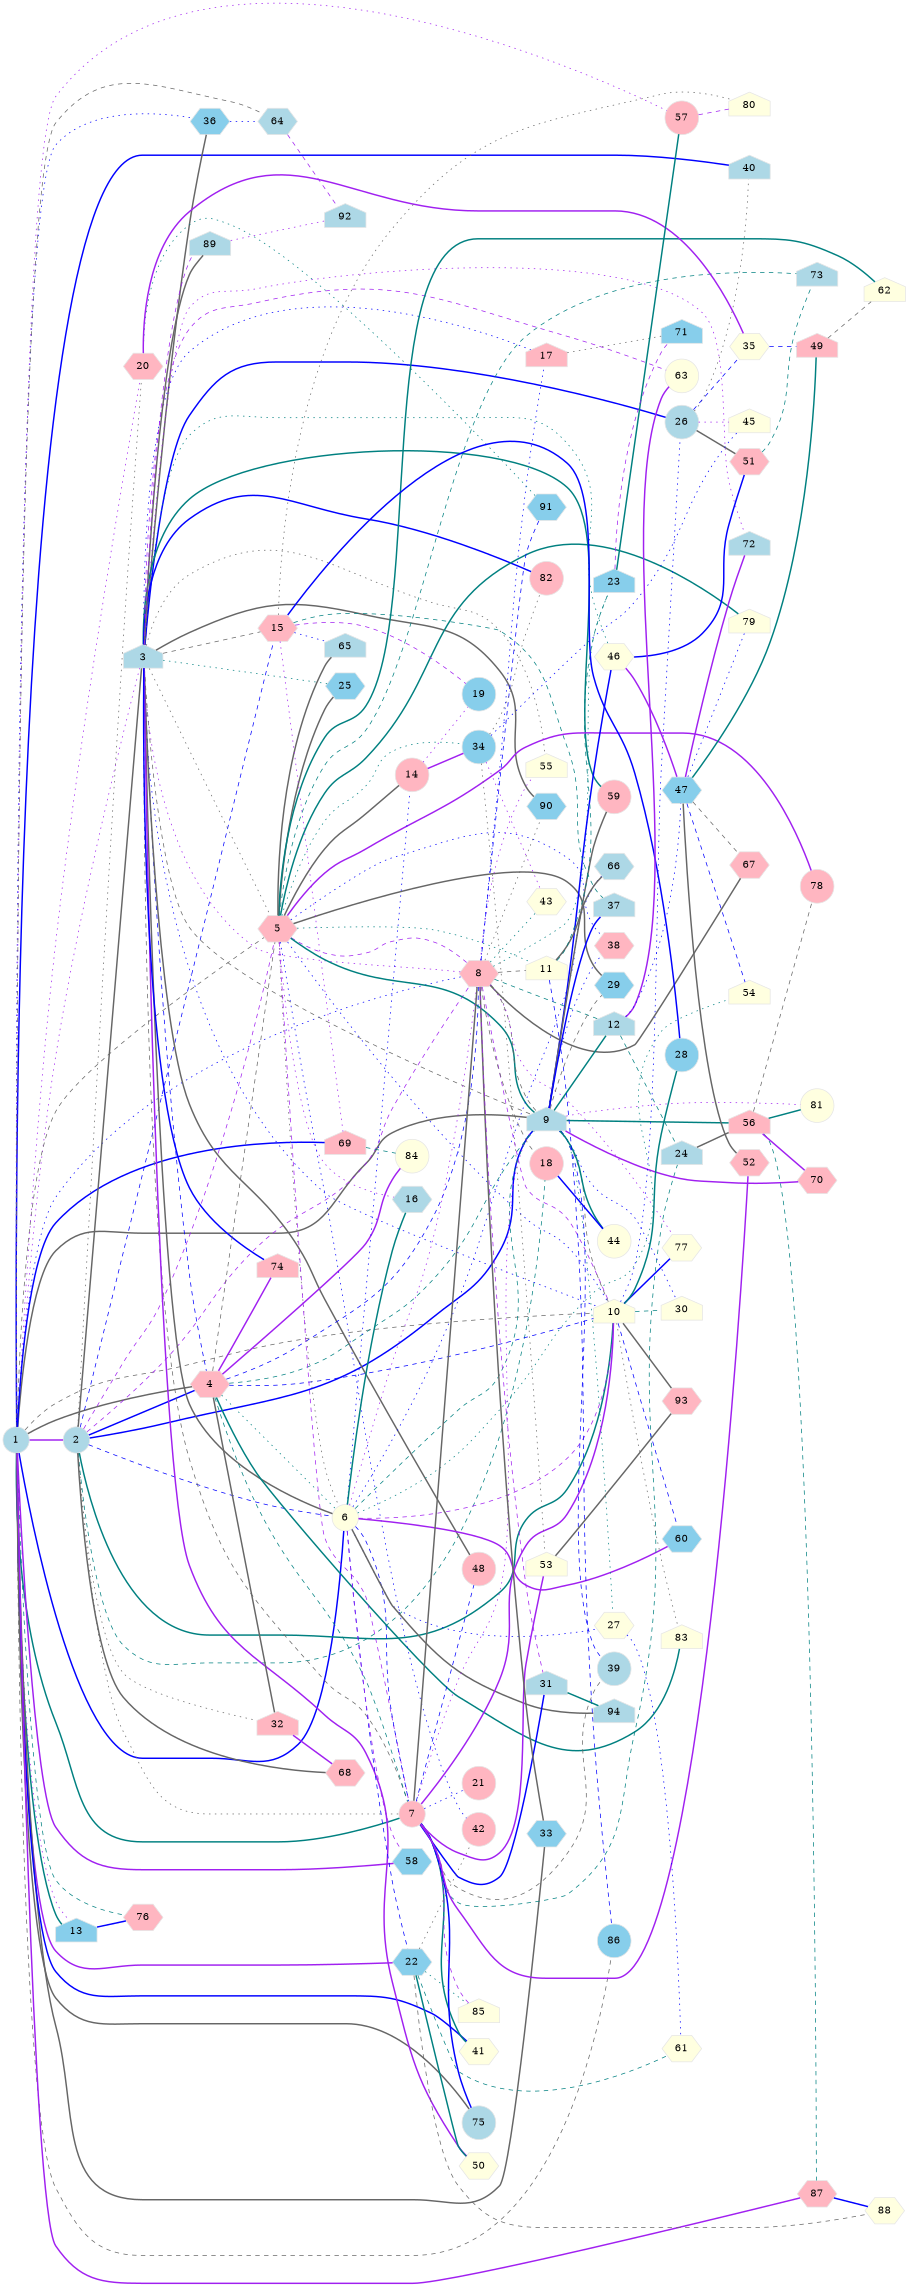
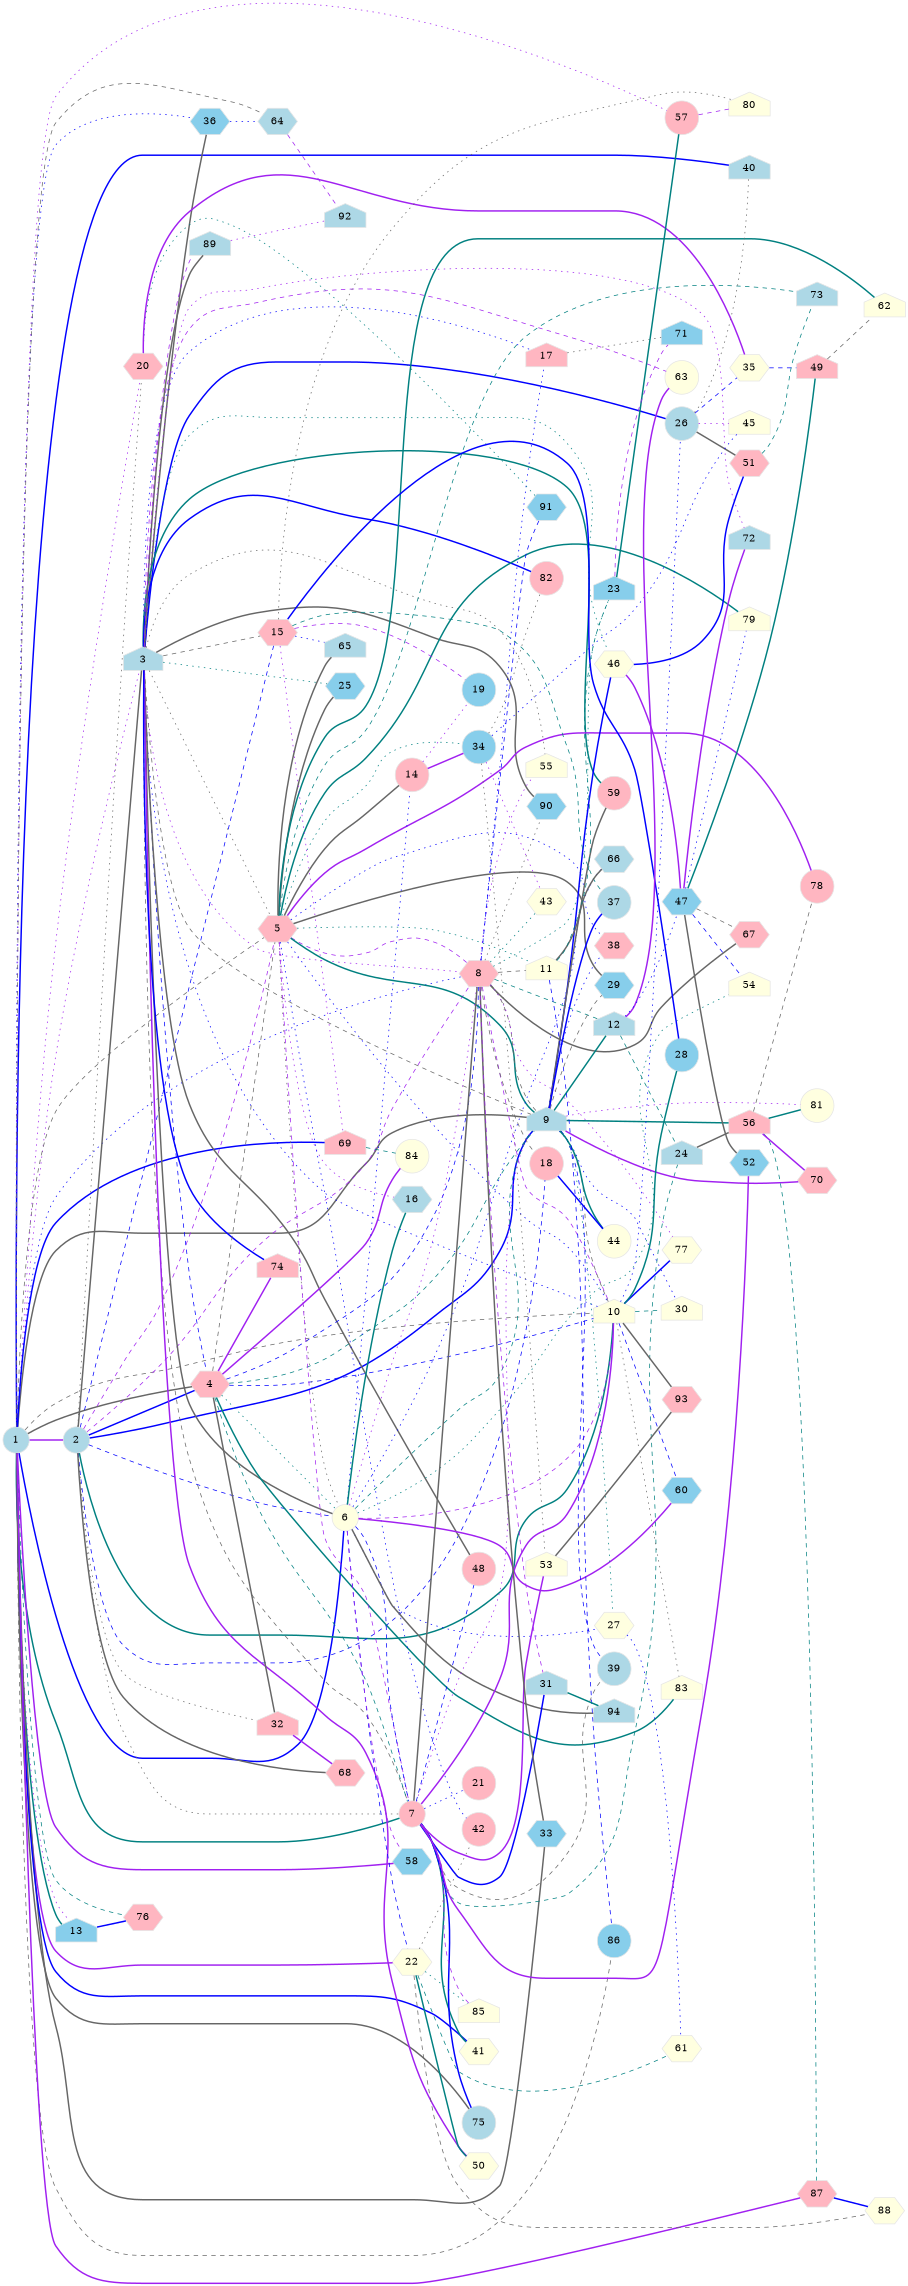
(614, 906) -> (614, 902)
(749, 1163) -> (749, 1163)
(406, 1605) -> (406, 1605)
(412, 1962) -> (412, 1962)
